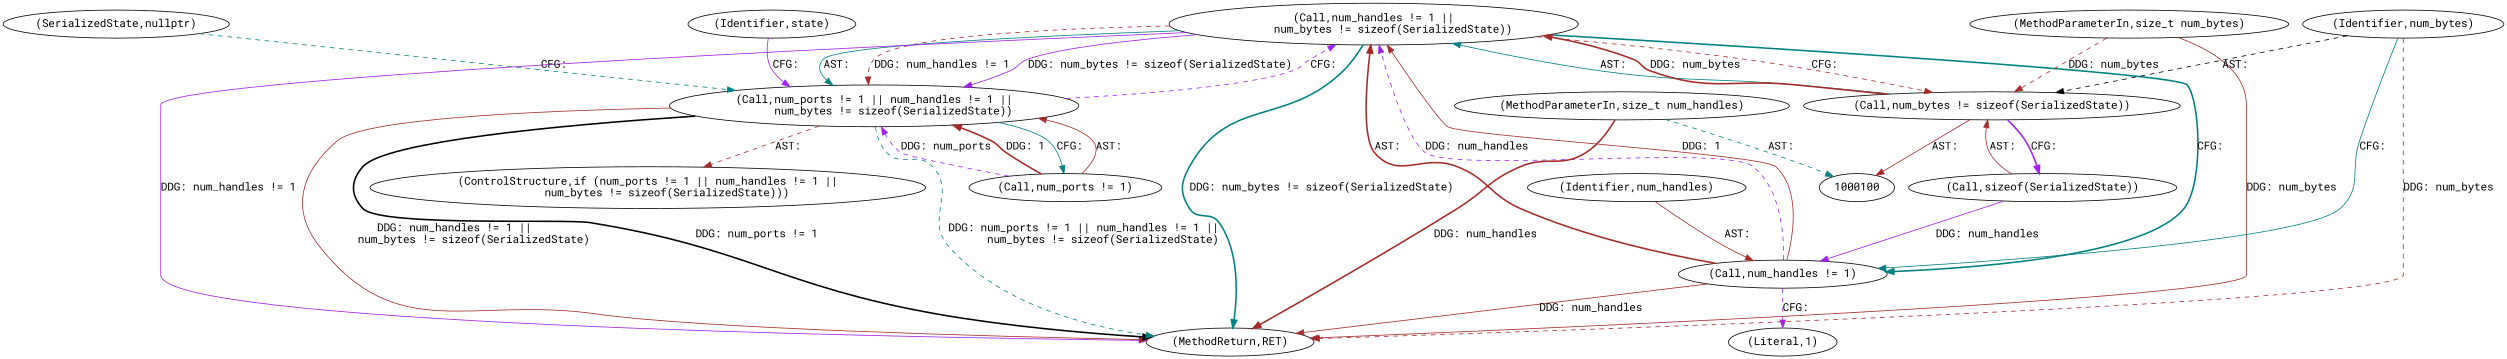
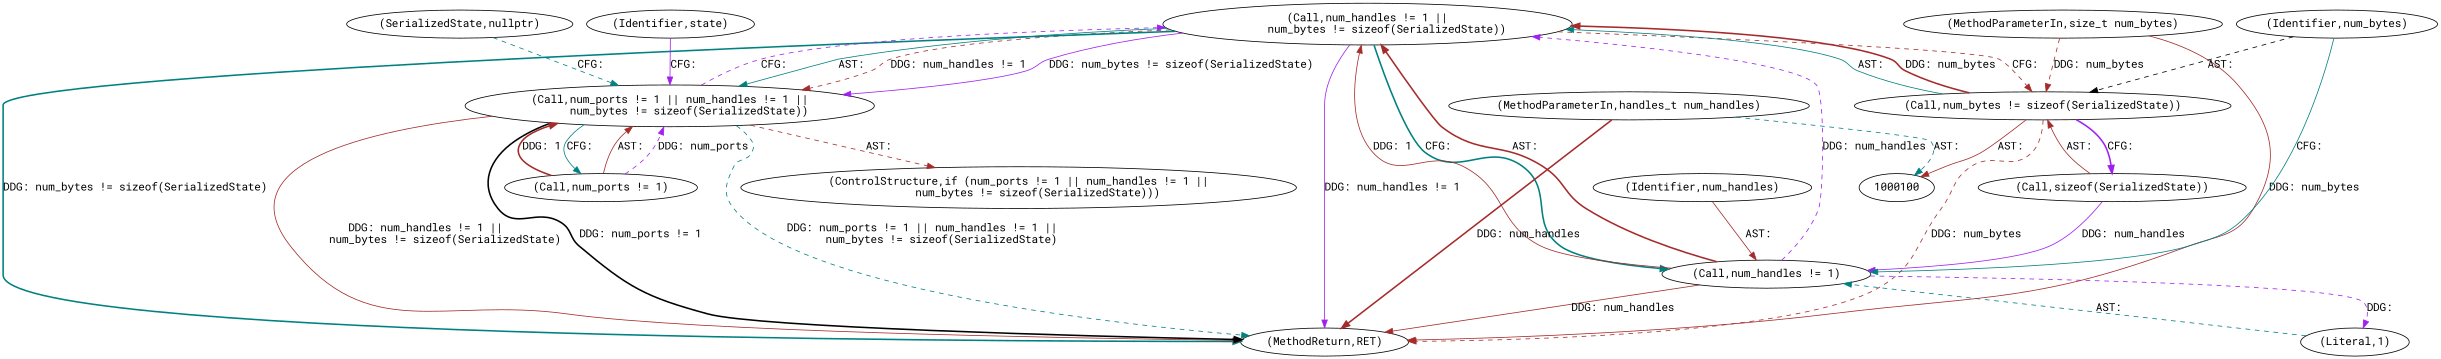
(1622, 106) -> (1629, 106)
(1799, 308) -> (2383, 308)
none -> (2079, 310)
(1981, 313) -> (1812, 310)
